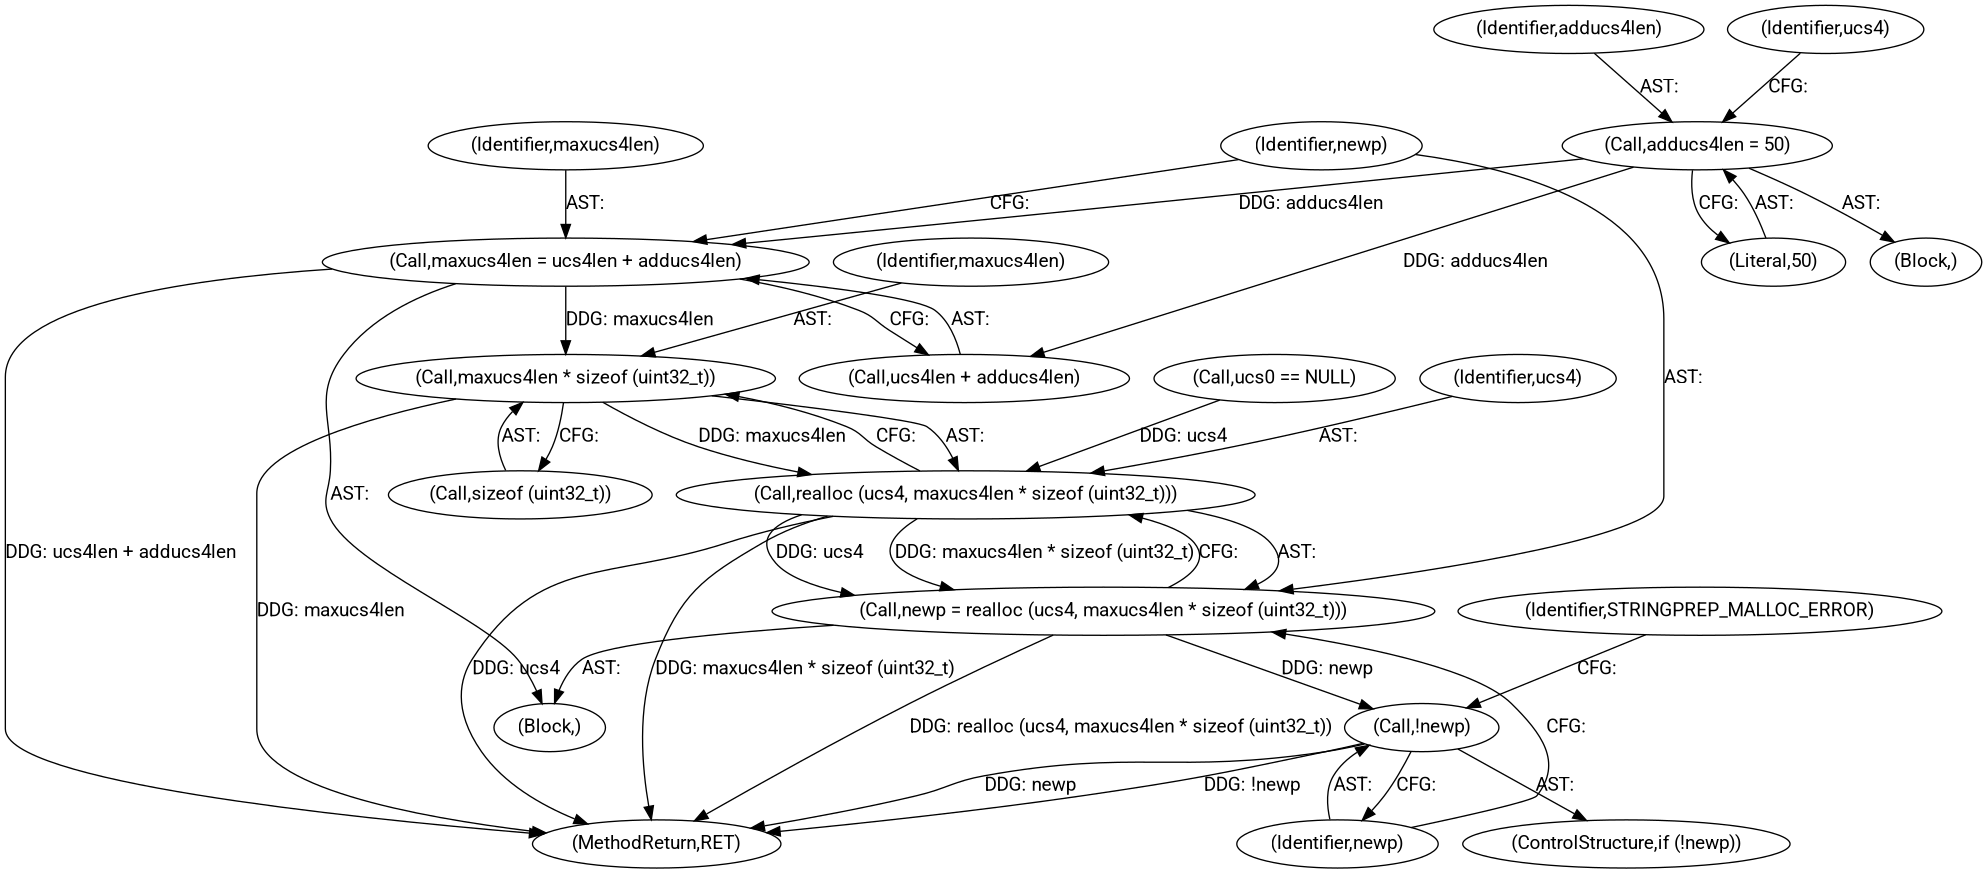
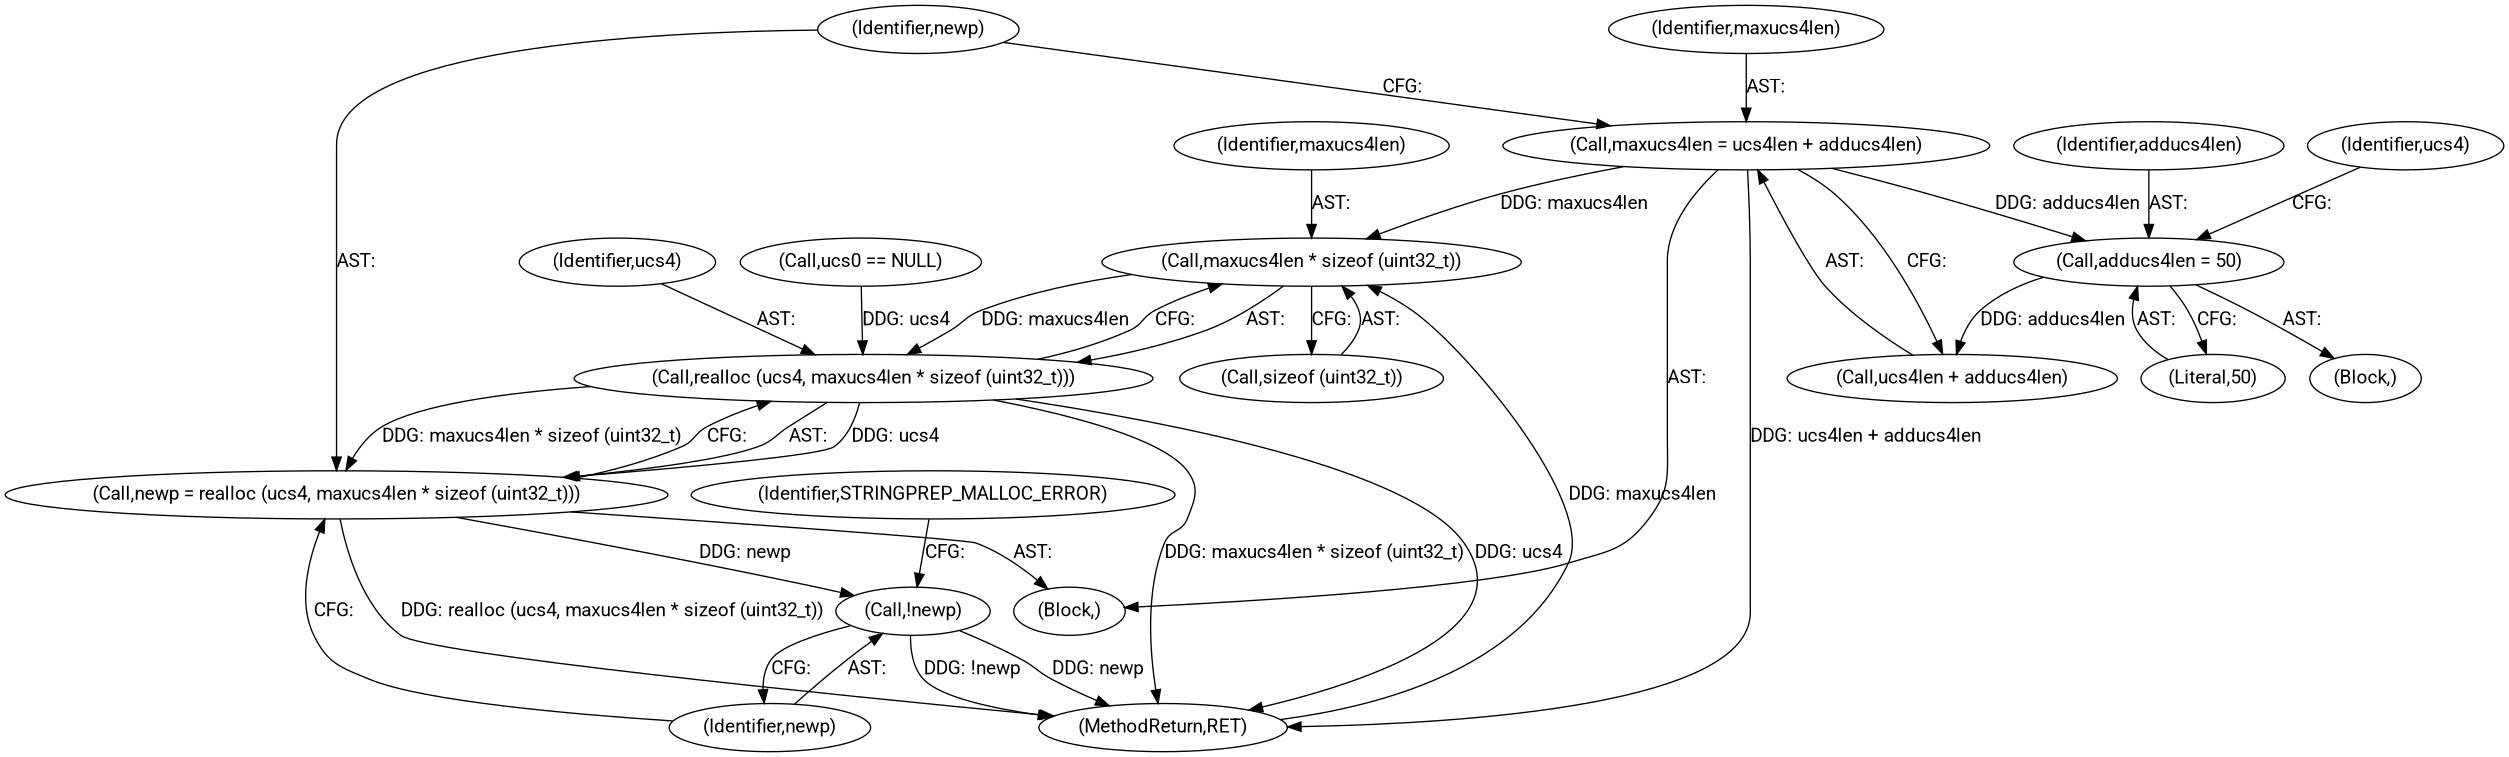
(1165, 202) -> (1953, 201)
(257, 650) -> (1561, 575)
(1626, 844) -> none
